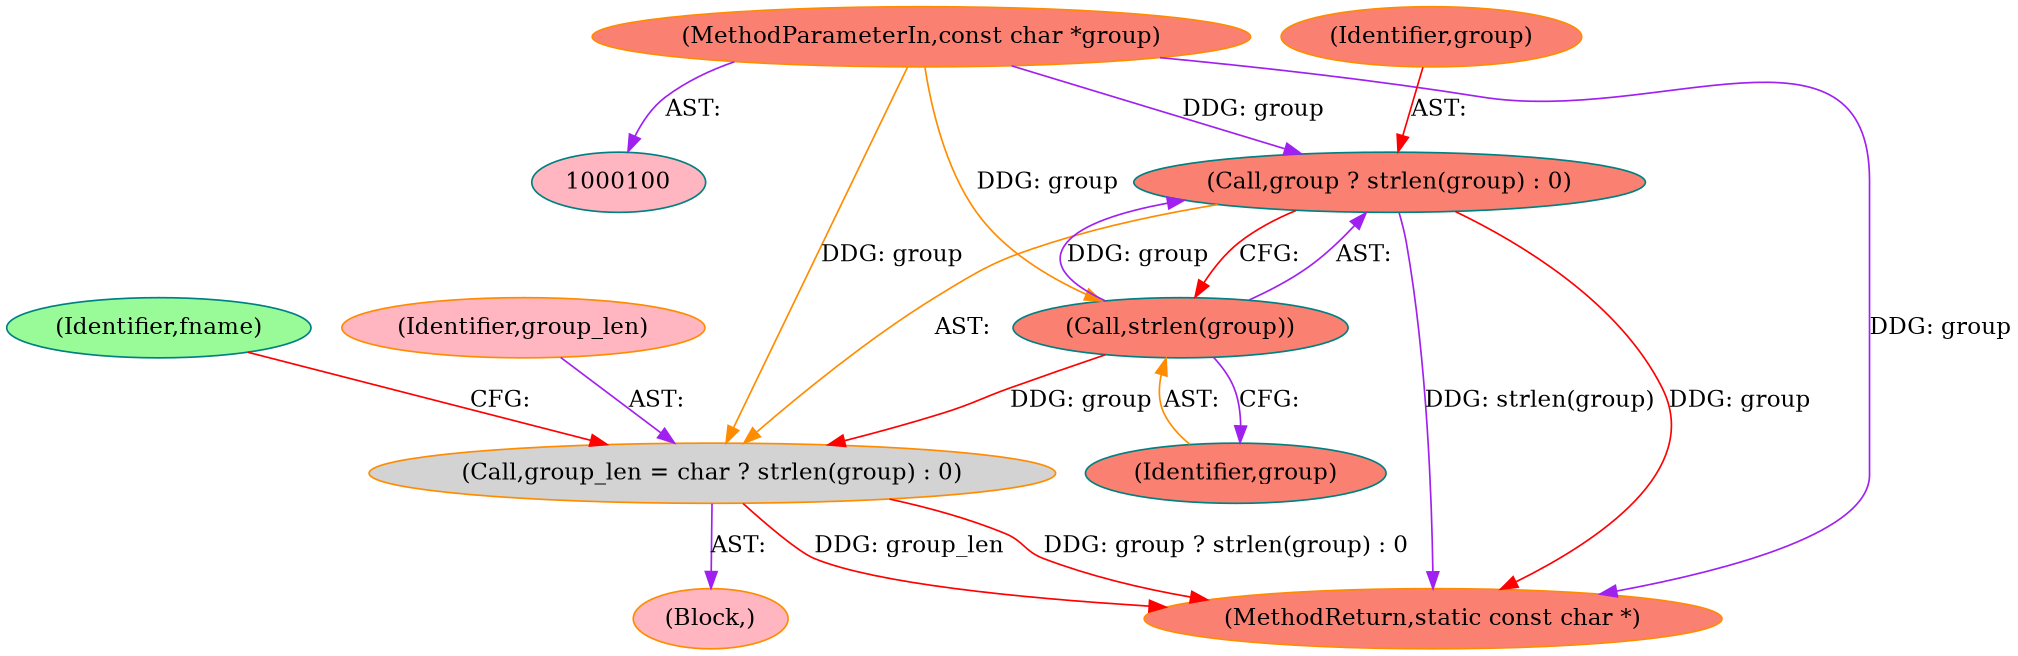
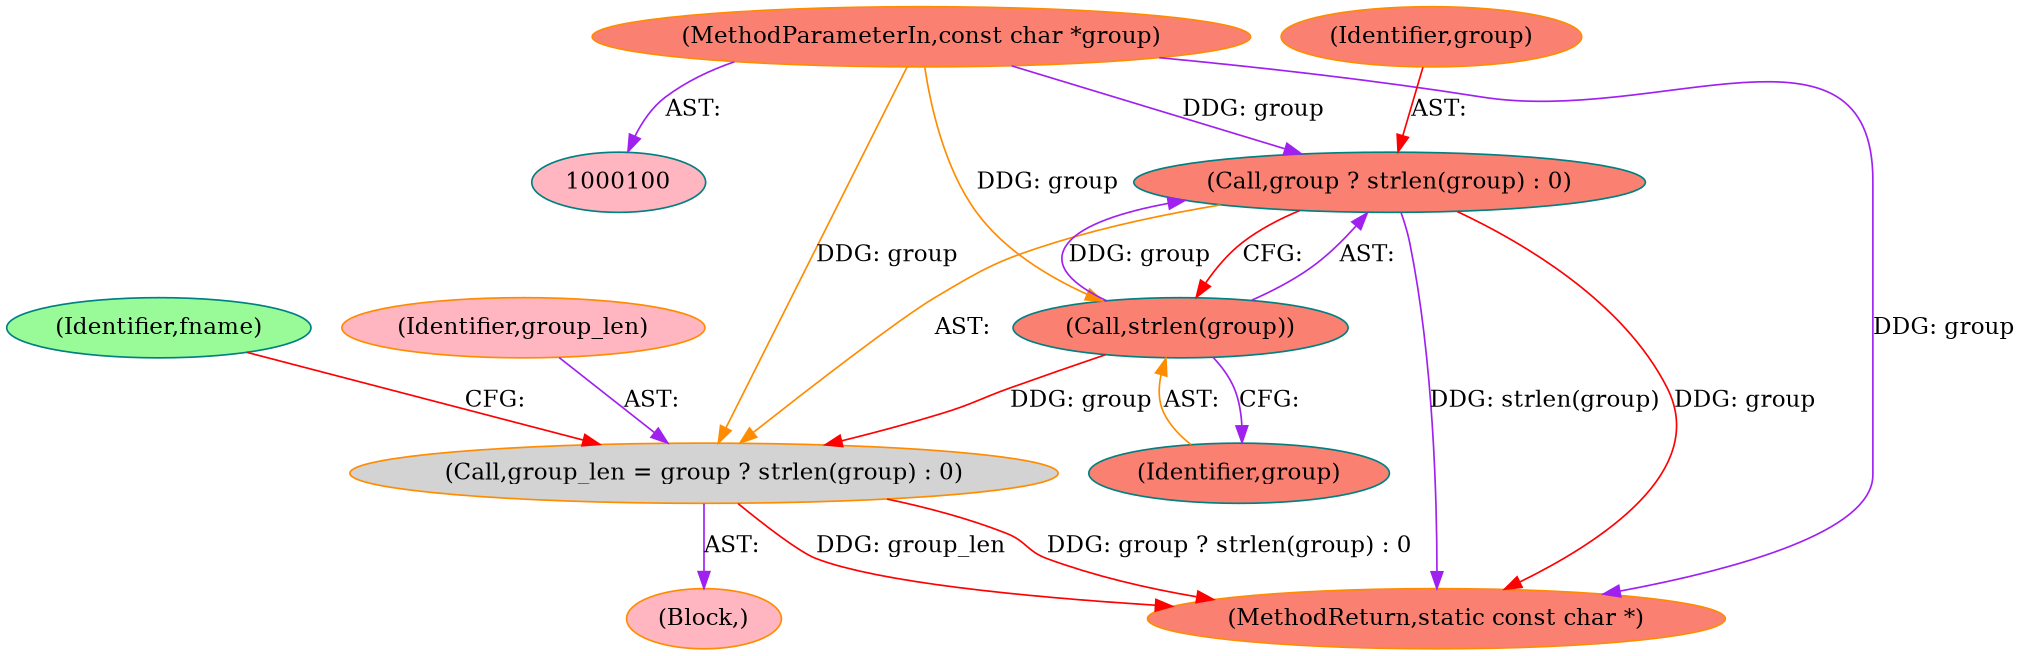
(712, 473) -> (704, 473)
